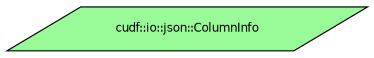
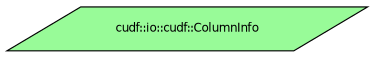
(187, 29) -> (187, 29)
